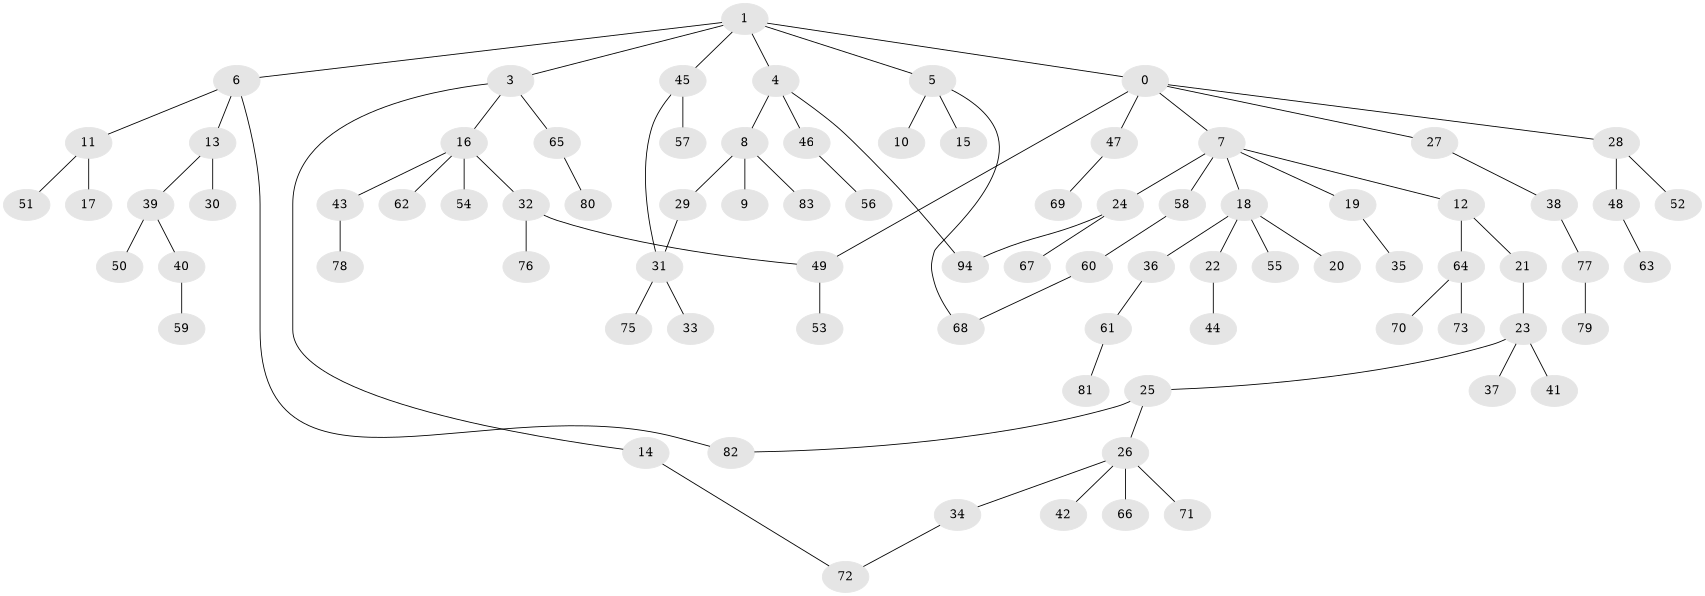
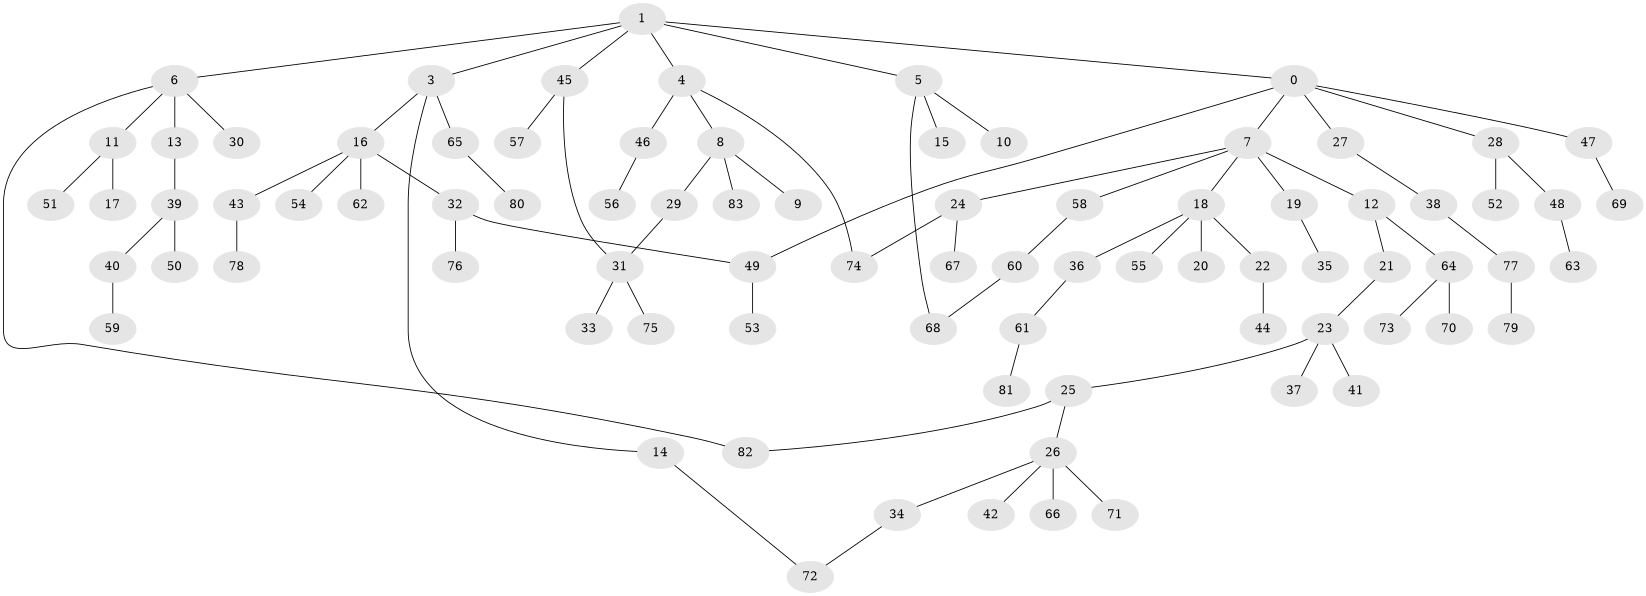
(213, 174) -> (206, 112)
(965, 267) -> (854, 267)
